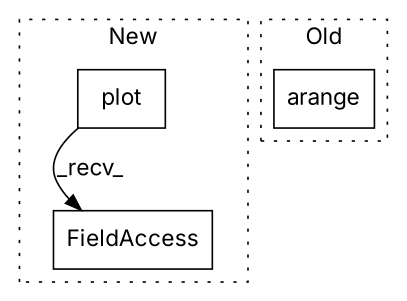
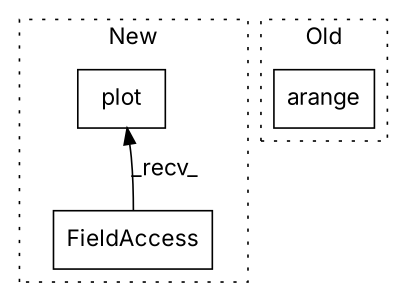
(54, 162) -> (133, 177)
